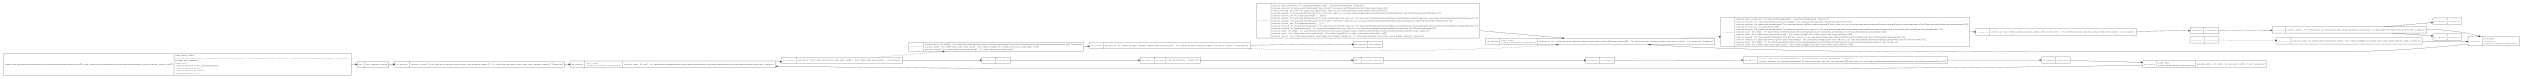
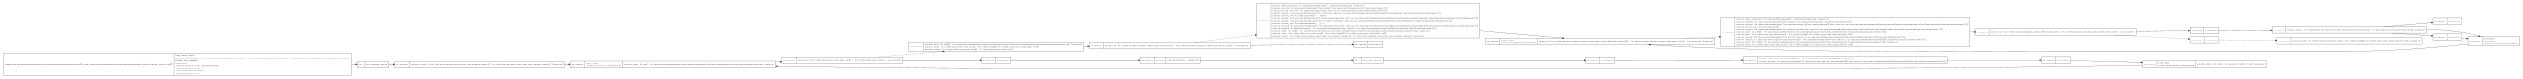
none -> (2151, 37)
(2444, 42) -> (2464, 38)
(1403, 51) -> (1225, 39)
